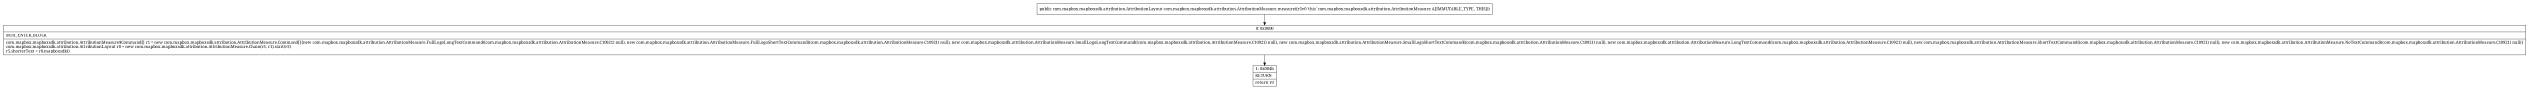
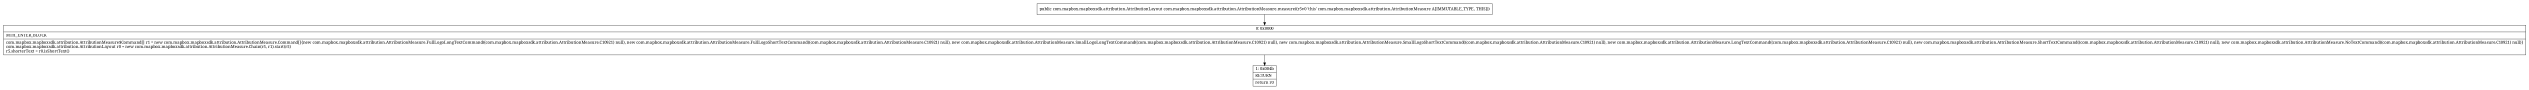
(38, 51) -> (38, 51)
